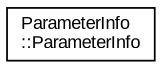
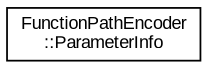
(81, 34) -> (104, 34)
